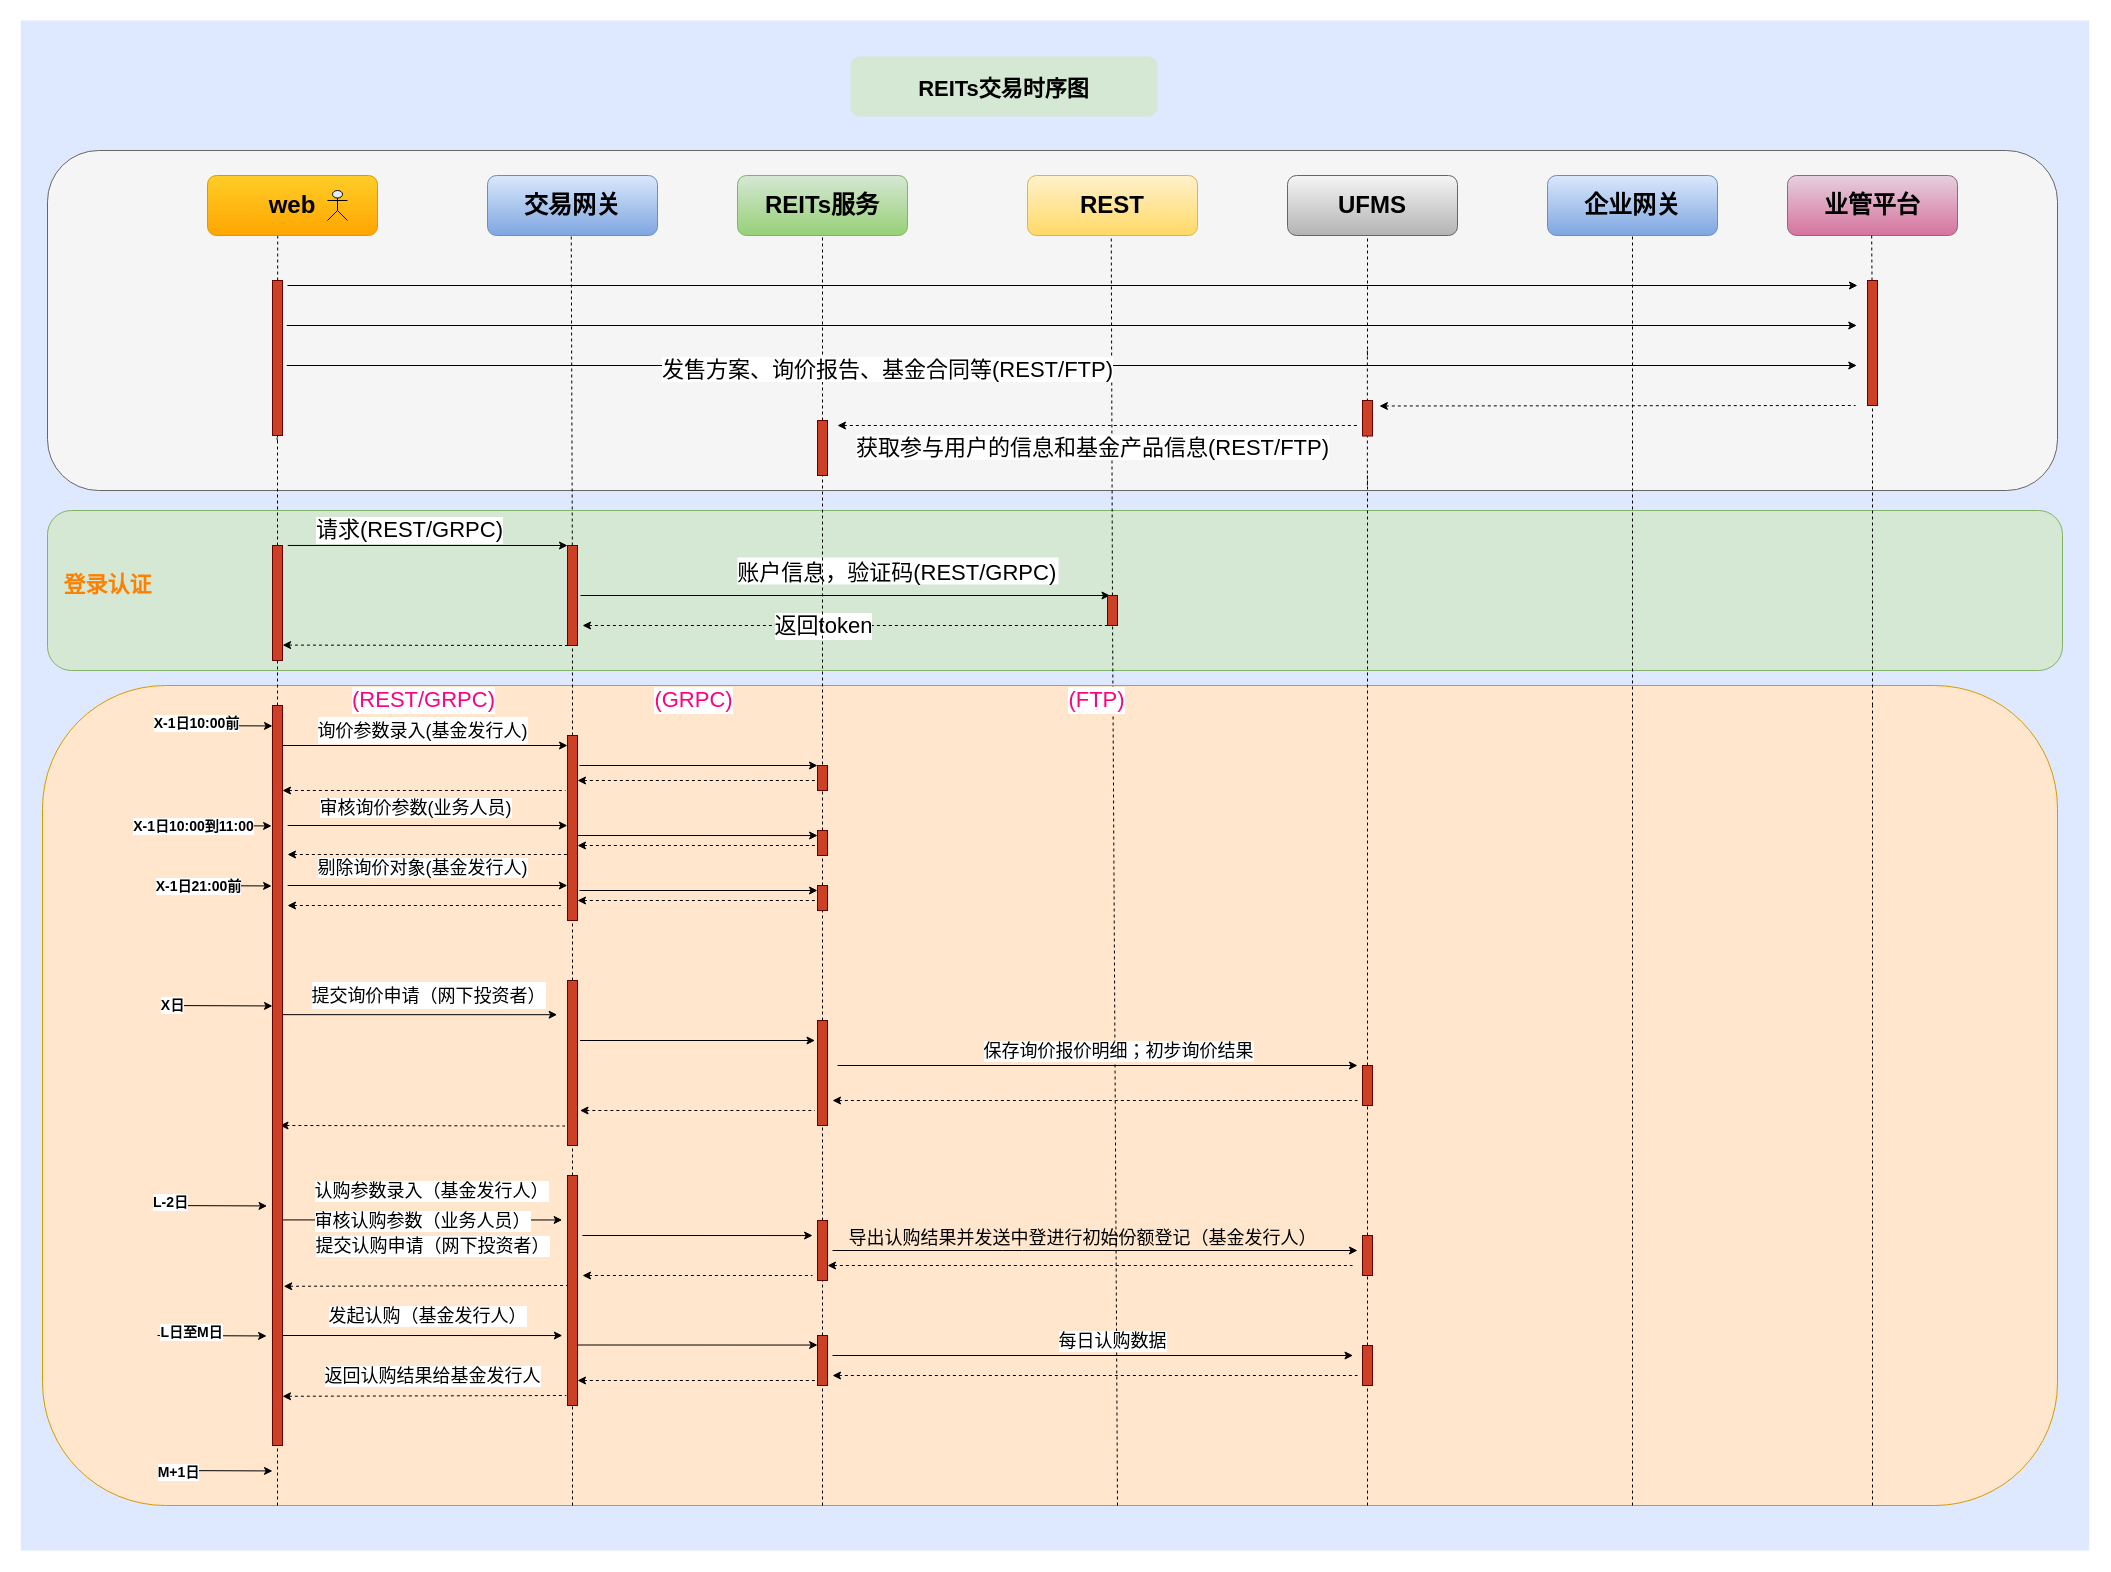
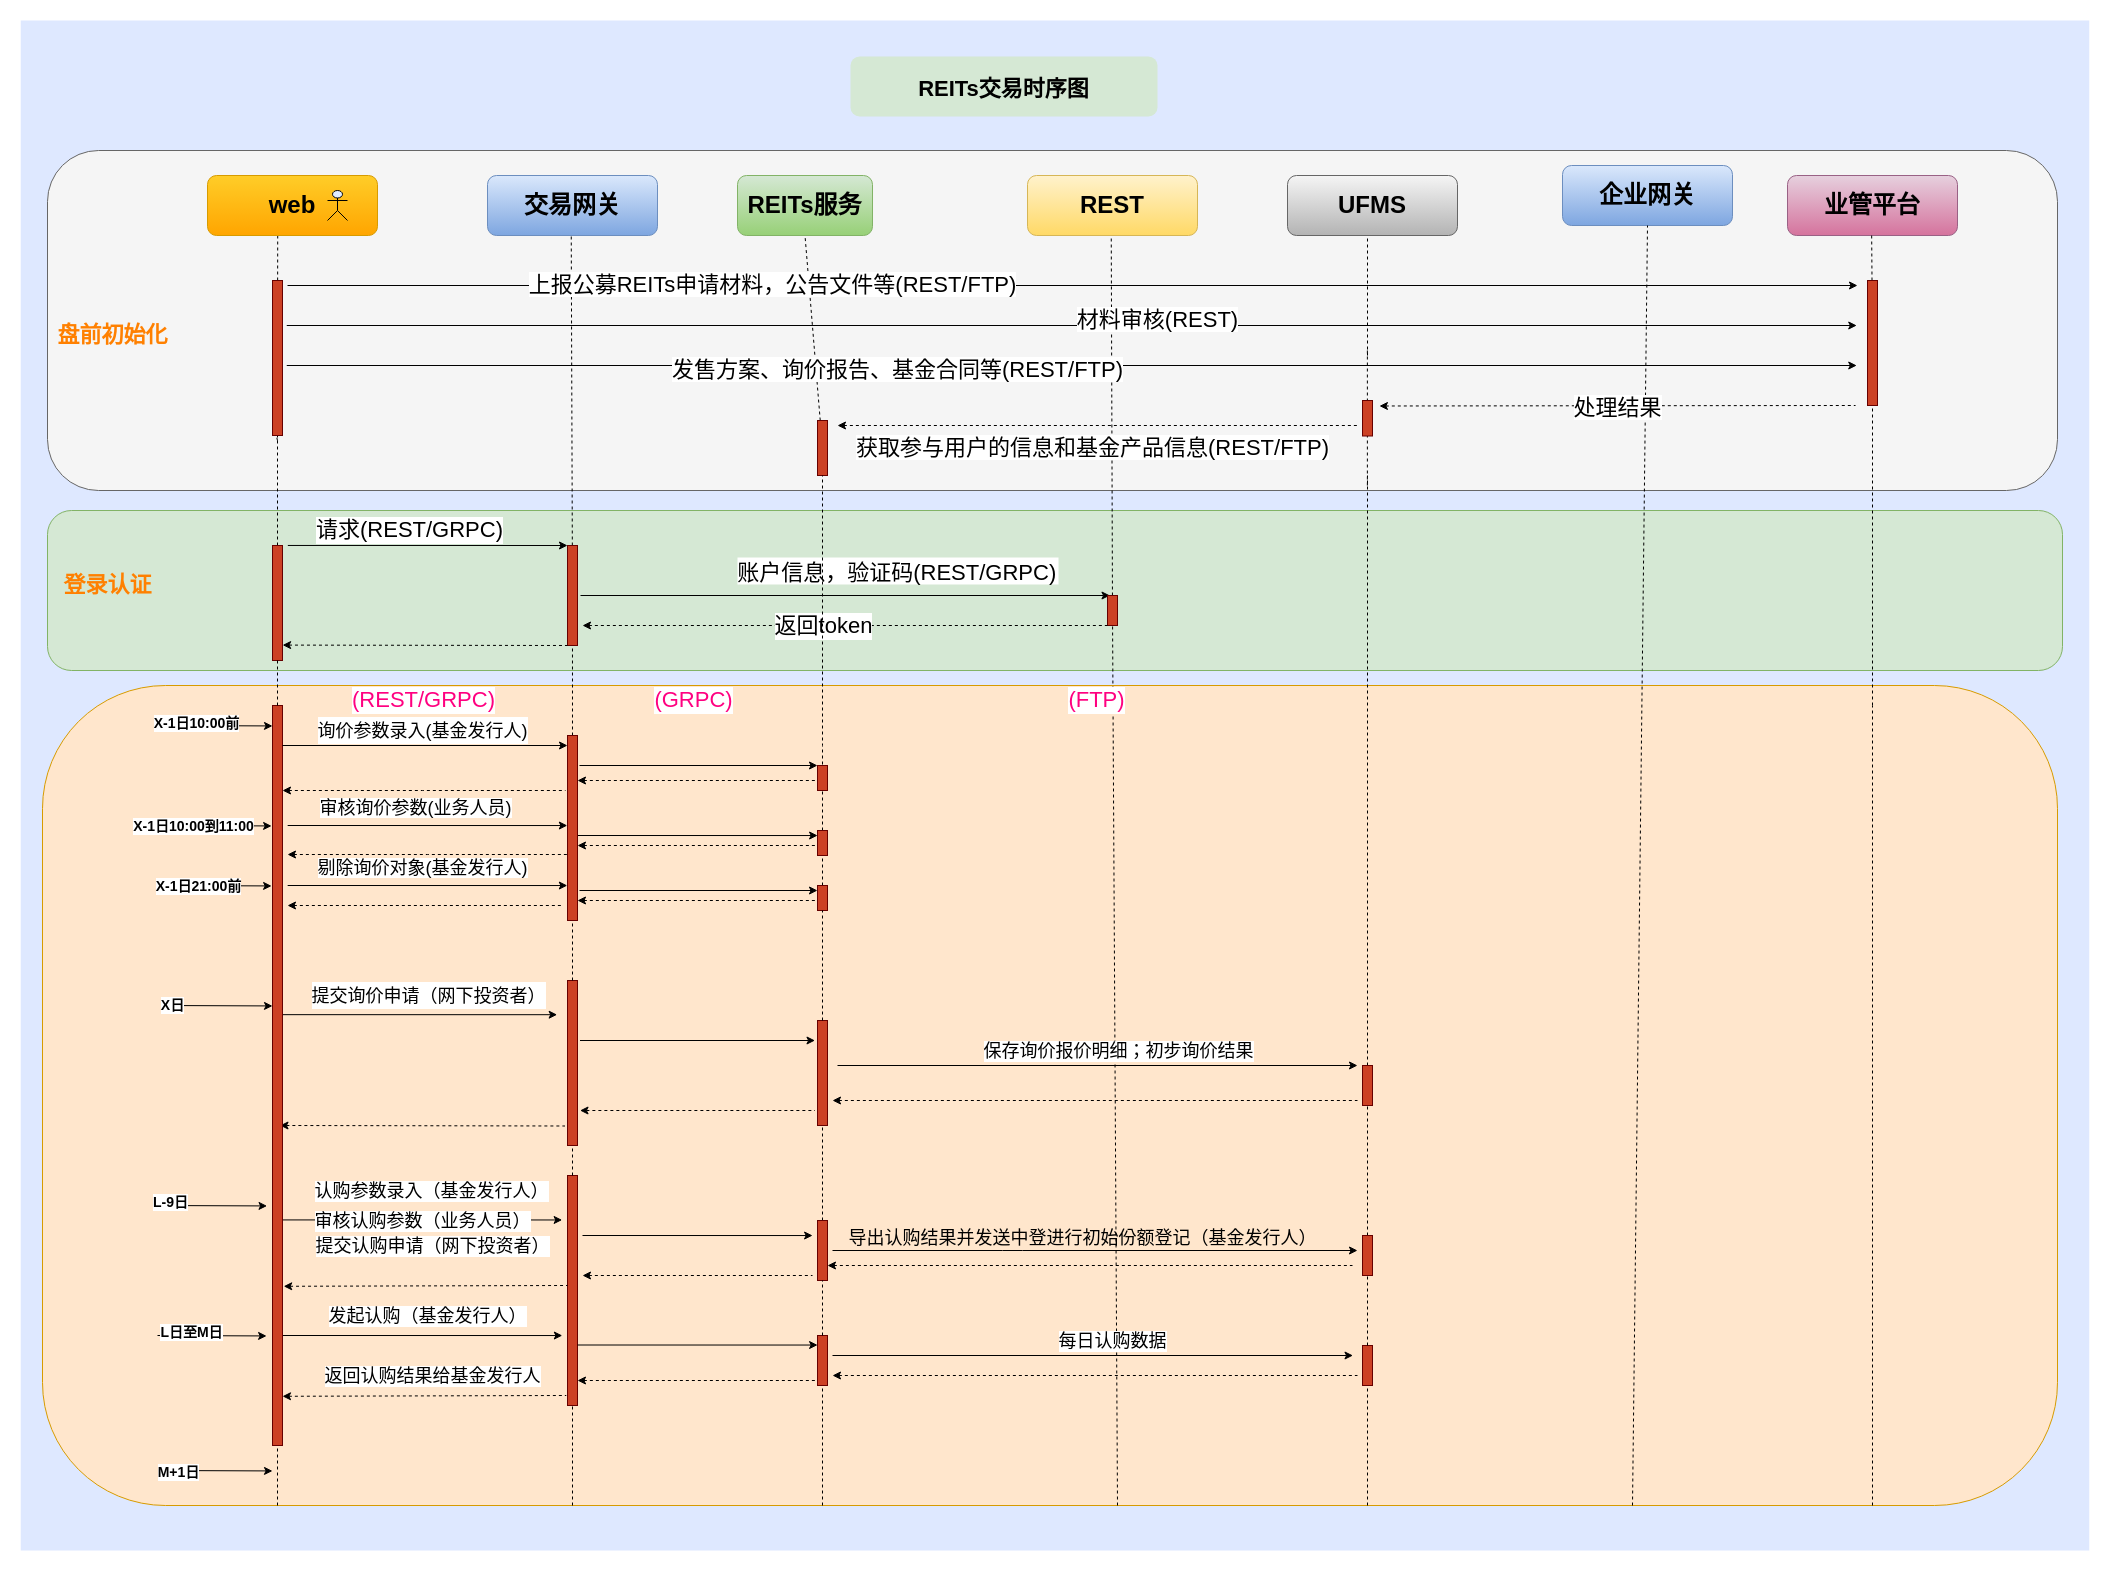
(823, 206) -> (805, 206)
(1633, 206) -> (1648, 196)
none -> (773, 286)
none -> (1158, 321)
none -> (113, 336)
(888, 371) -> (898, 371)
none -> (1618, 408)
(171, 1203) -> (171, 1203)
